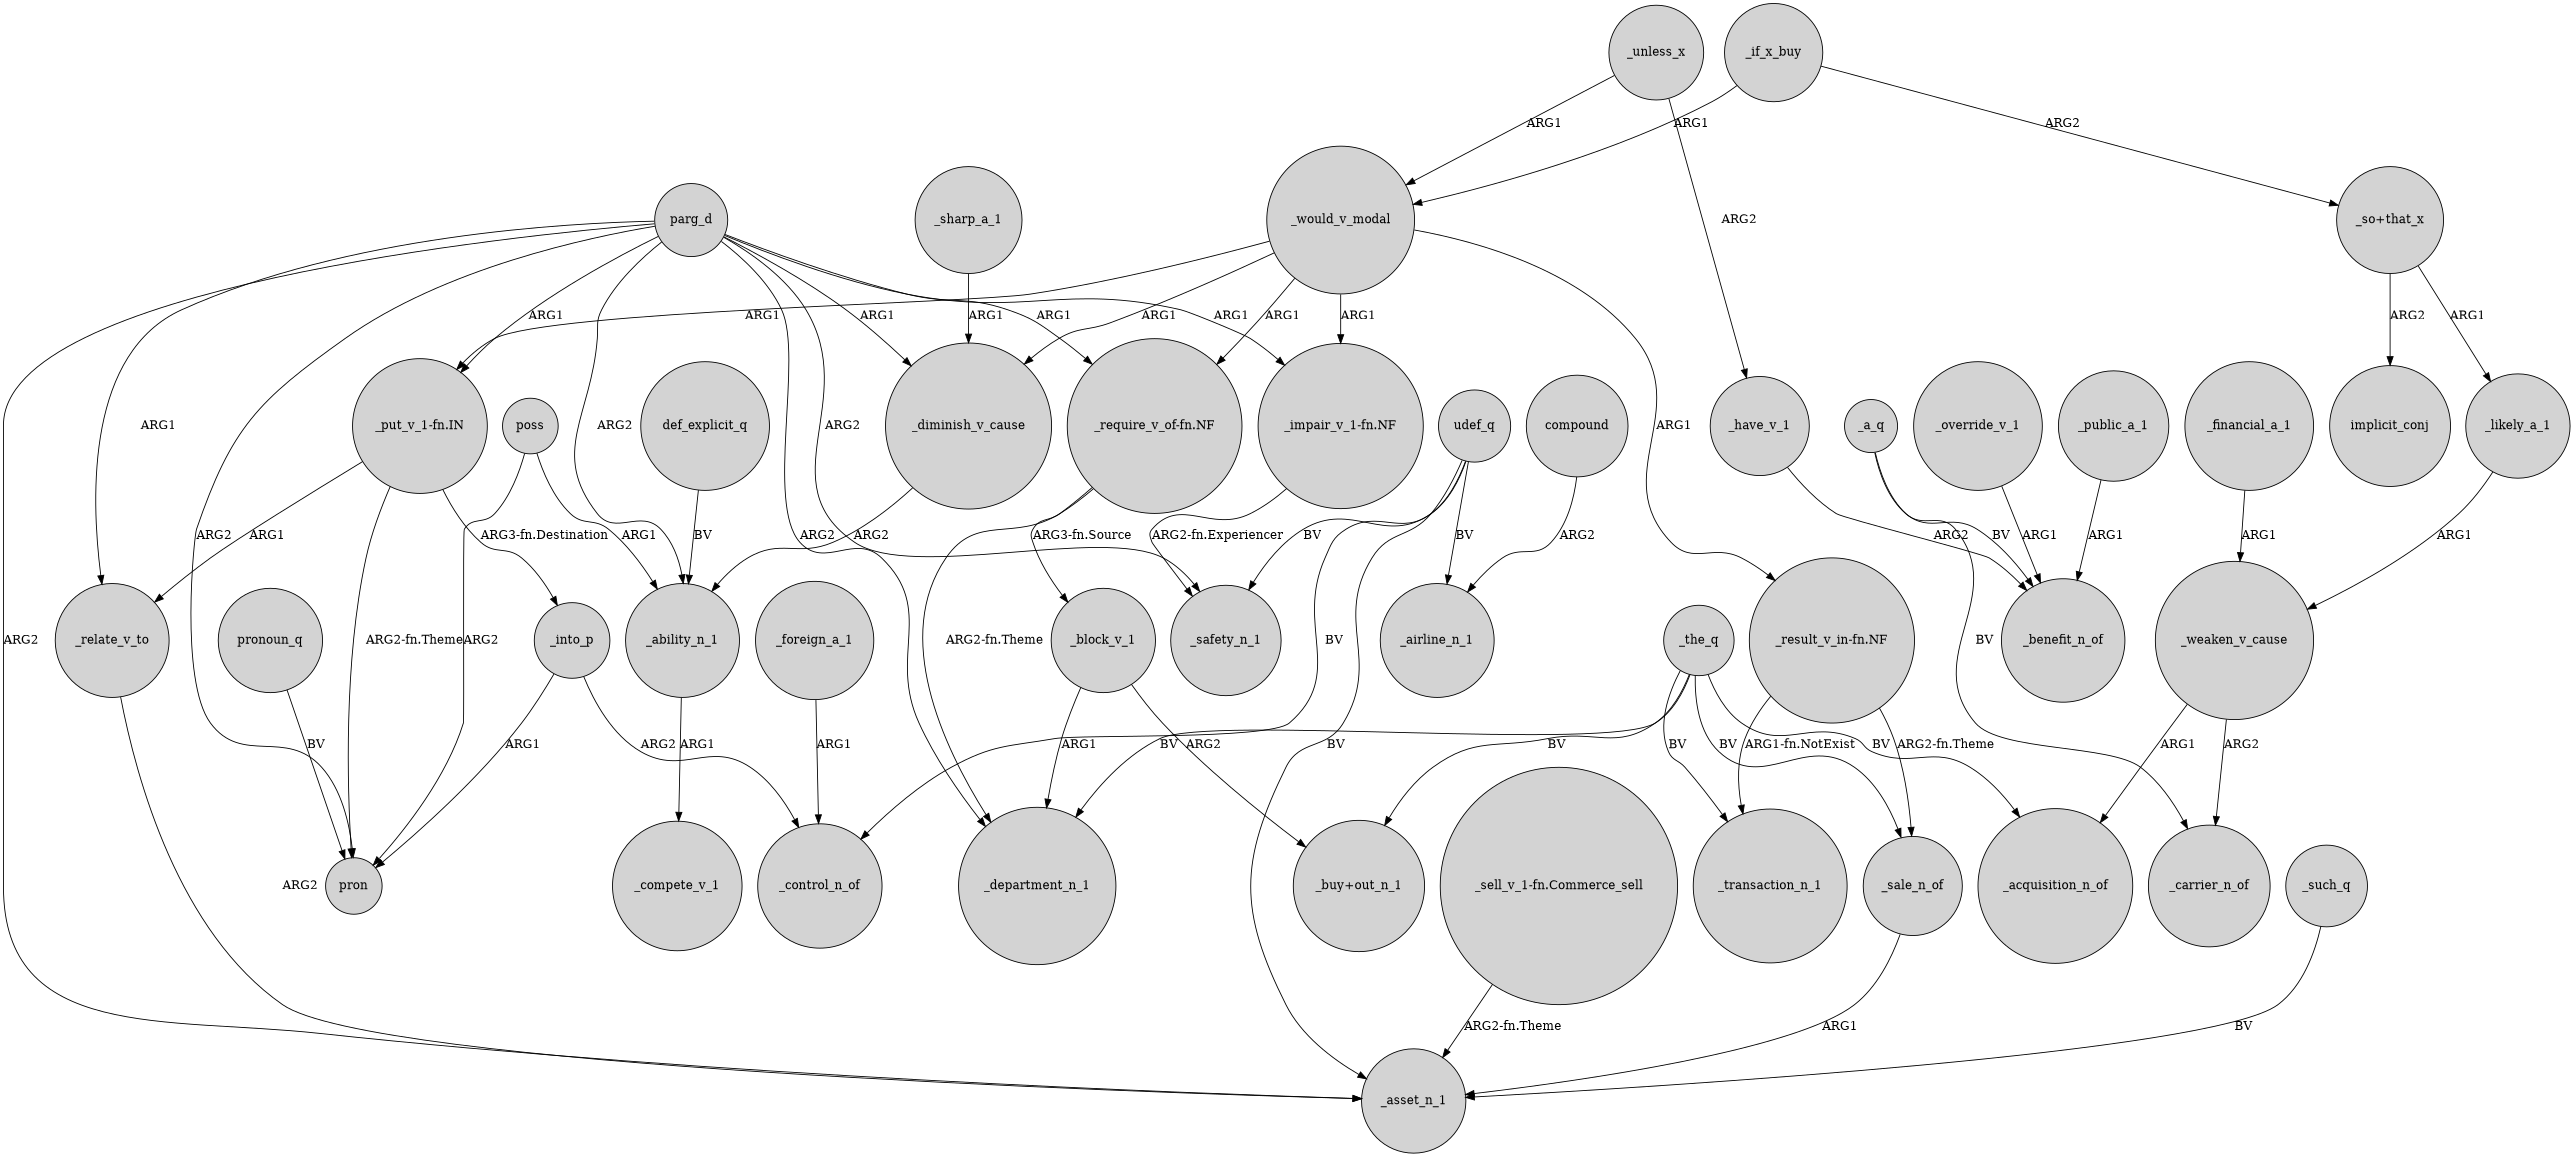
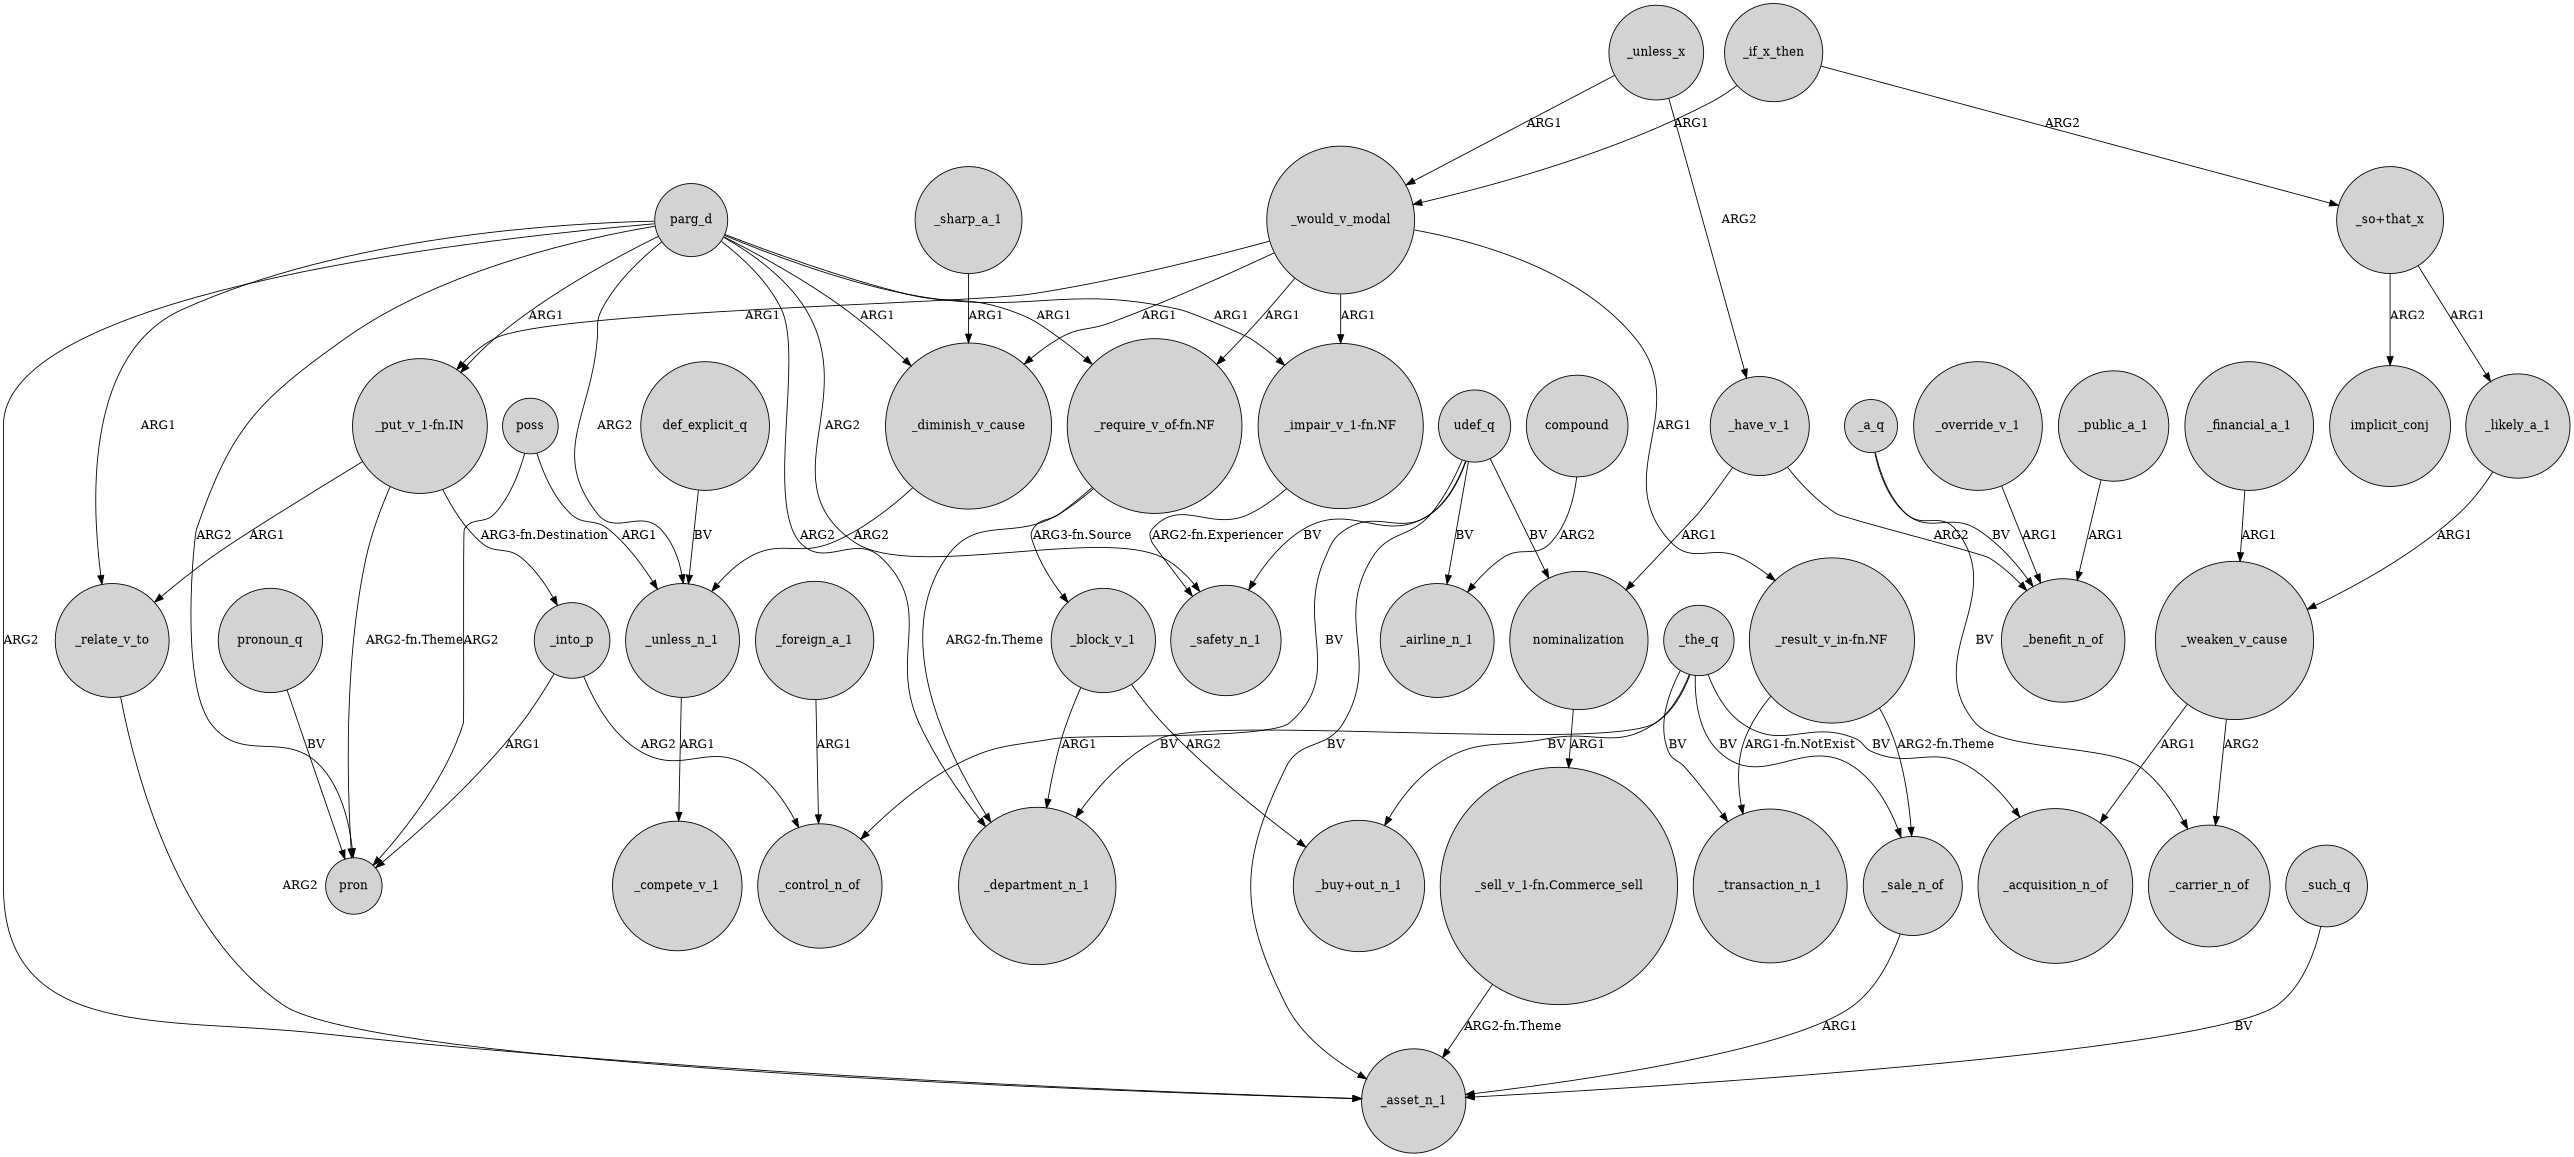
(1774, 53) -> (1774, 53)
(683, 640) -> (683, 640)
none -> (1579, 640)
